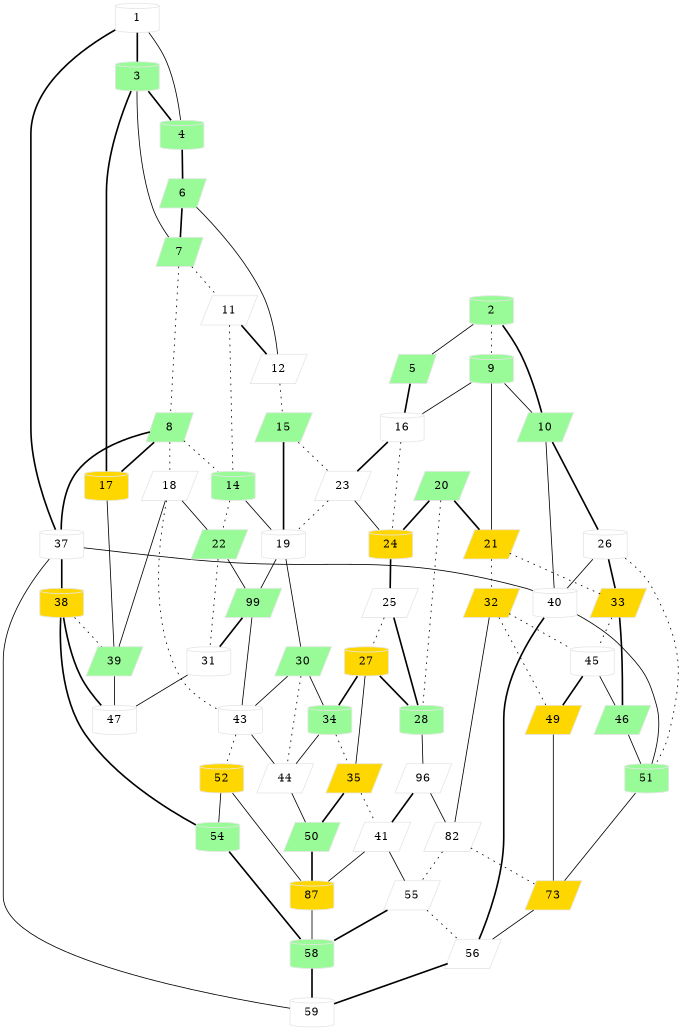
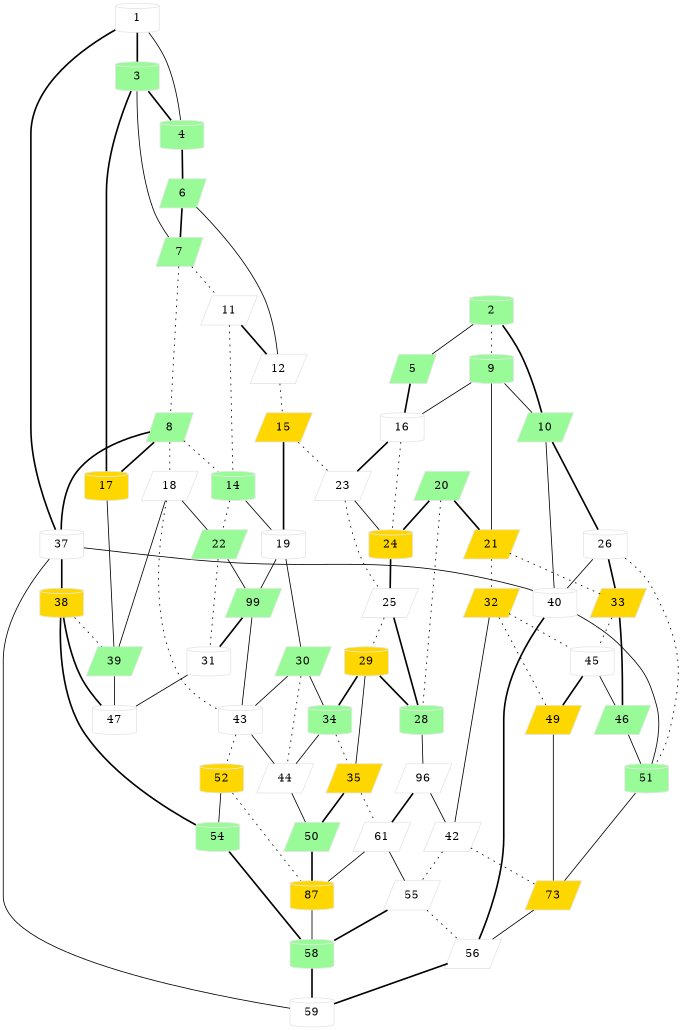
(284, 427) -> (284, 427)
(313, 515) -> (357, 547)
(366, 661) -> (366, 661)
(267, 837) -> (267, 837)
(382, 837) -> (382, 837)
(453, 837) -> (453, 837)
